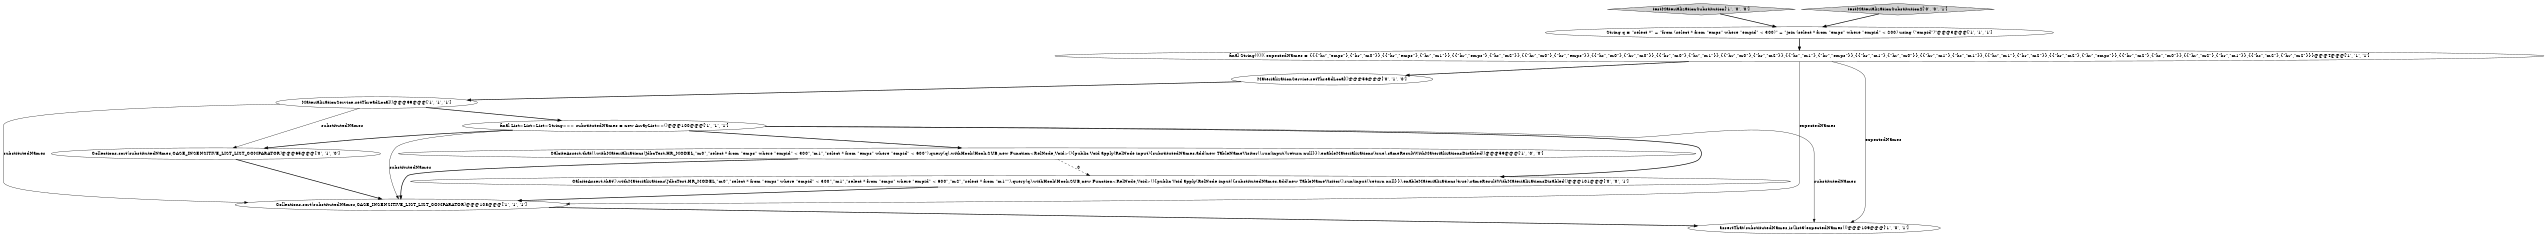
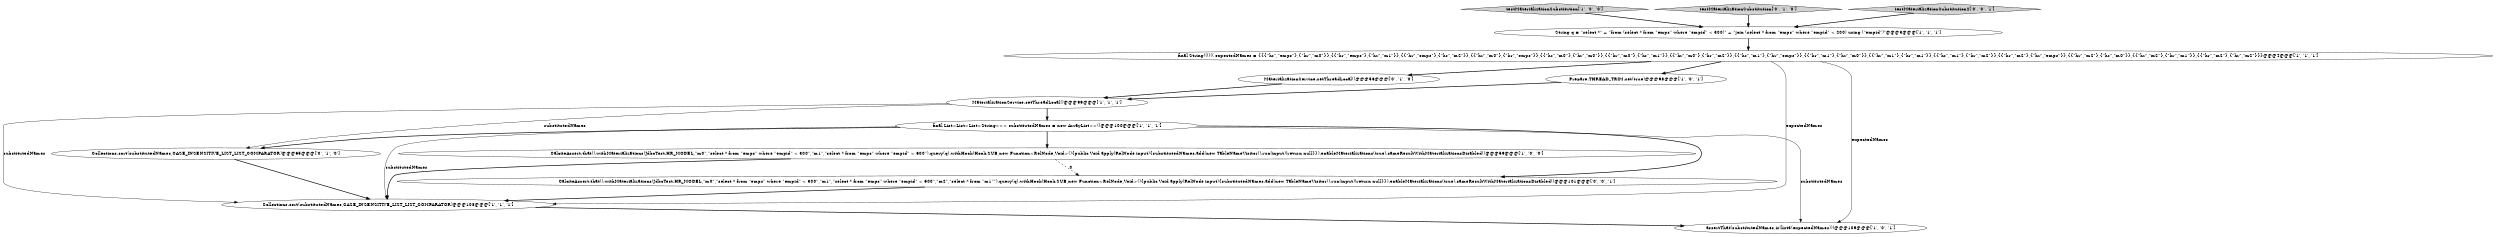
none -> (1748, 9)
none -> (1636, 79)
